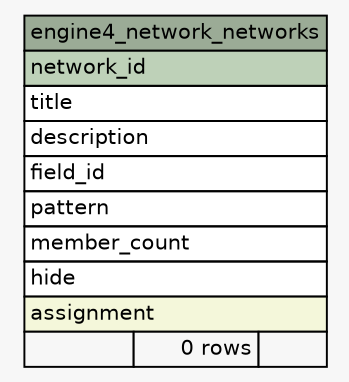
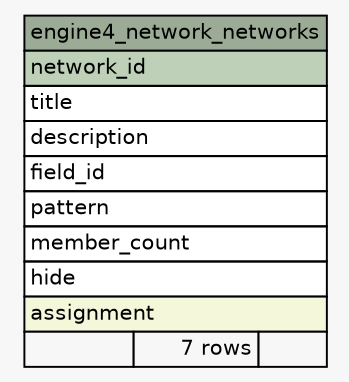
(217, 348) -> (217, 348)
